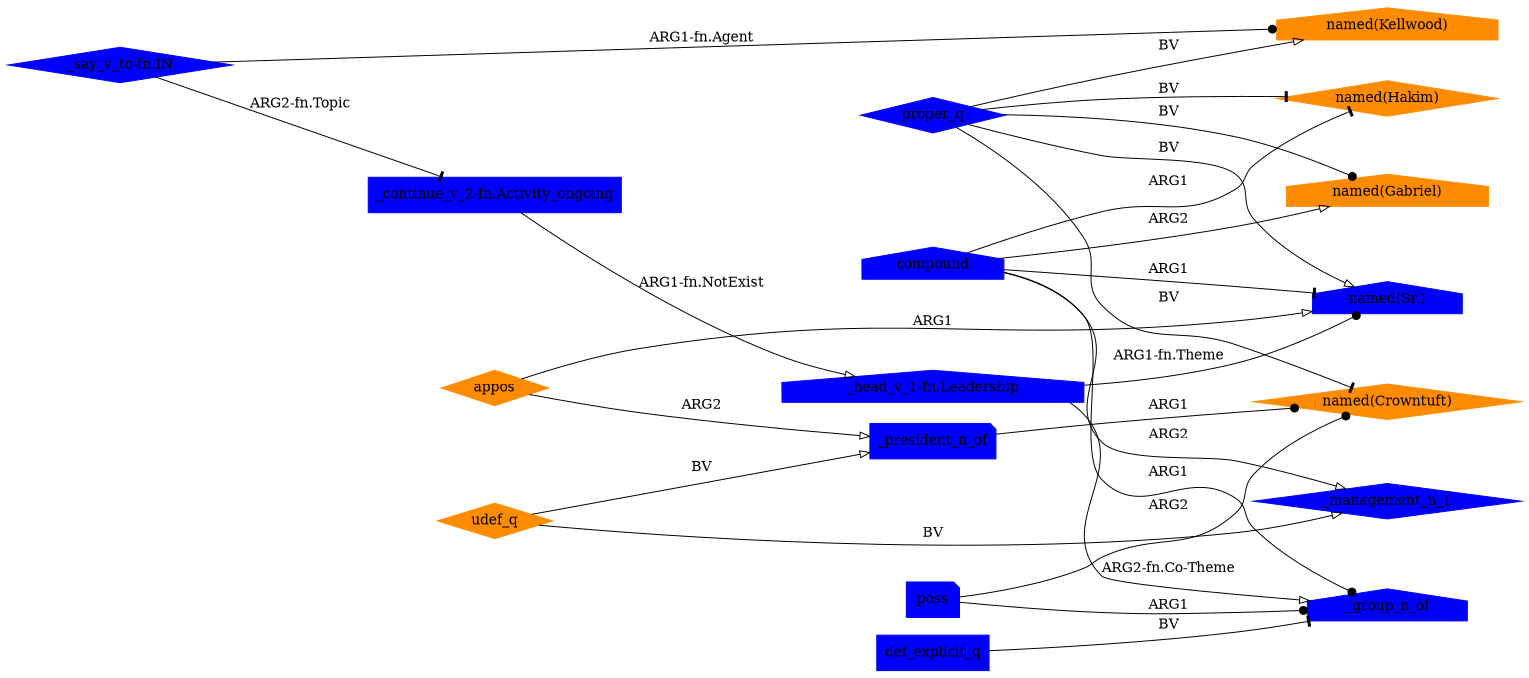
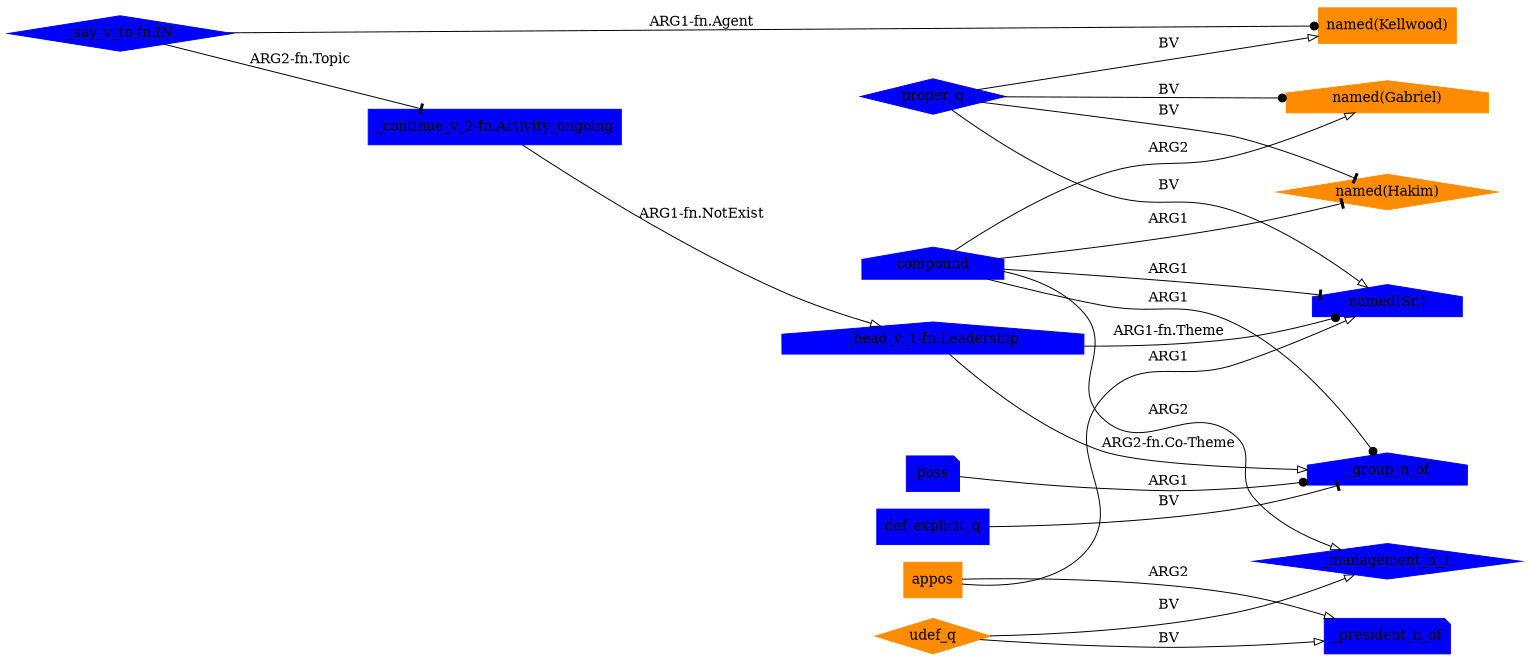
(1387, 26) -> (1387, 26)
(495, 388) -> (933, 580)
(1387, 402) -> none
